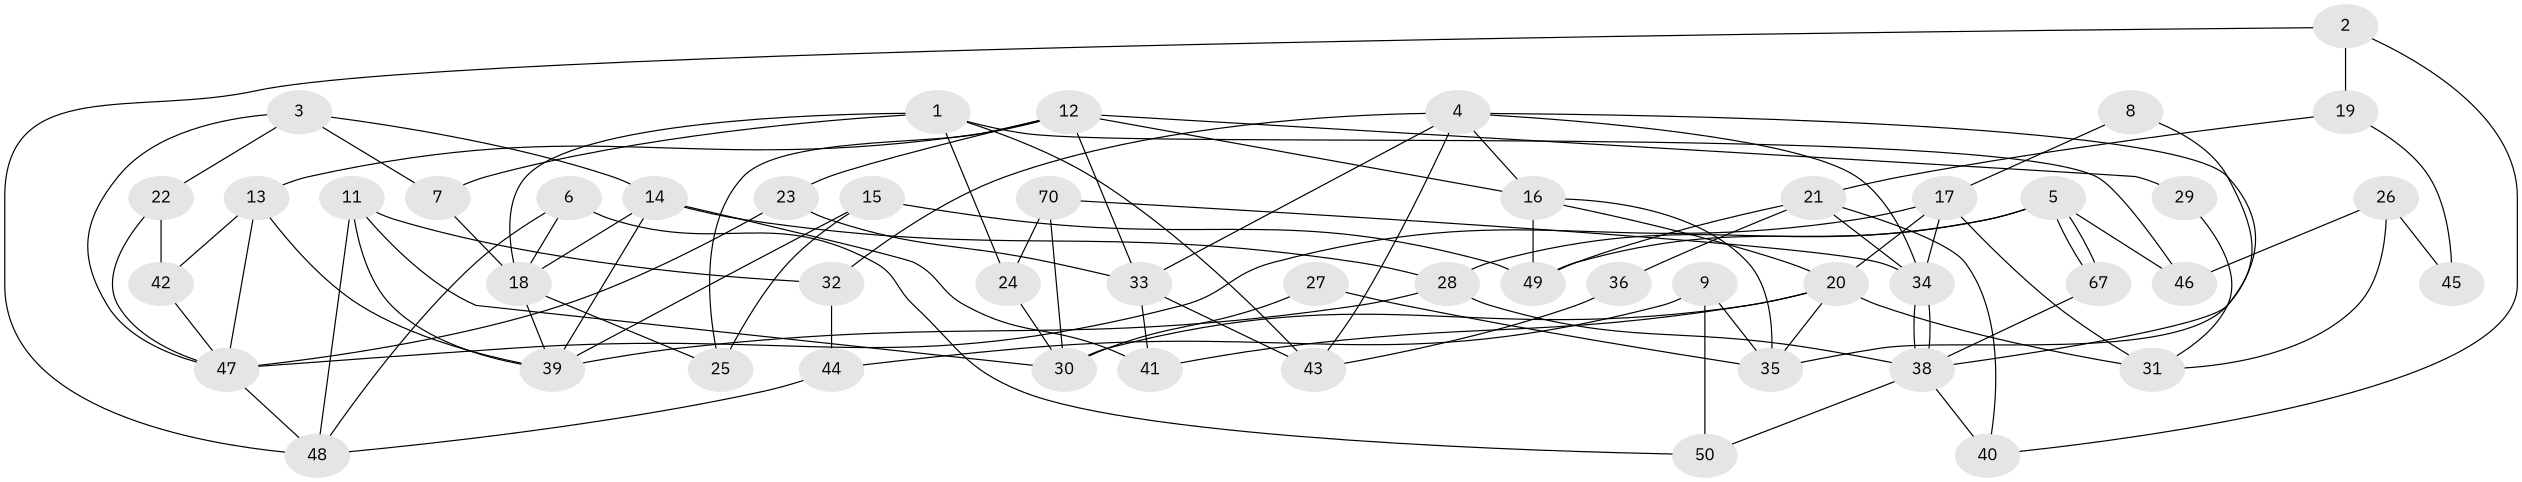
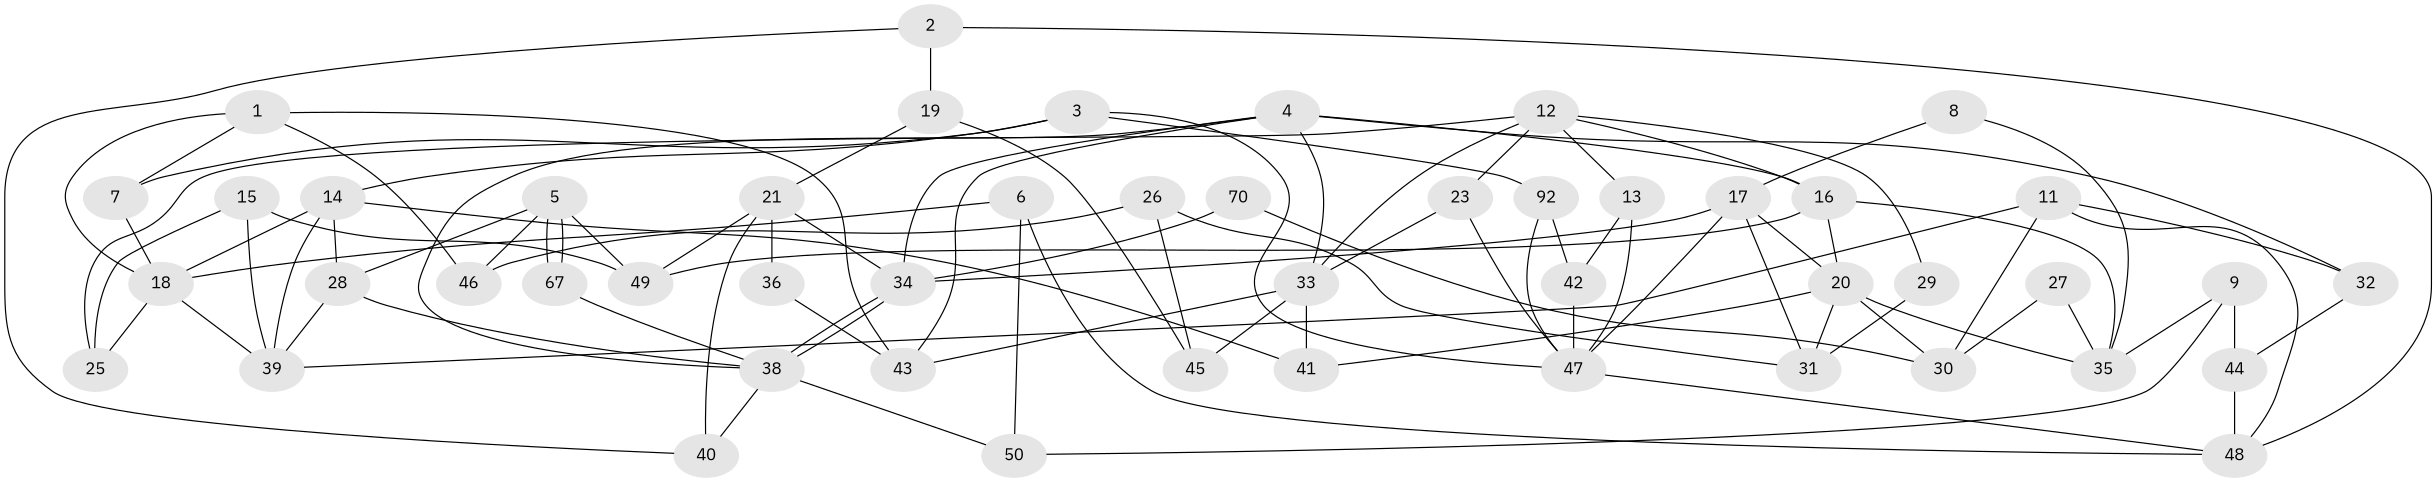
(161, 198) -> (1546, 198)
(1008, 284) -> none
(380, 317) -> none
none -> (1244, 332)
